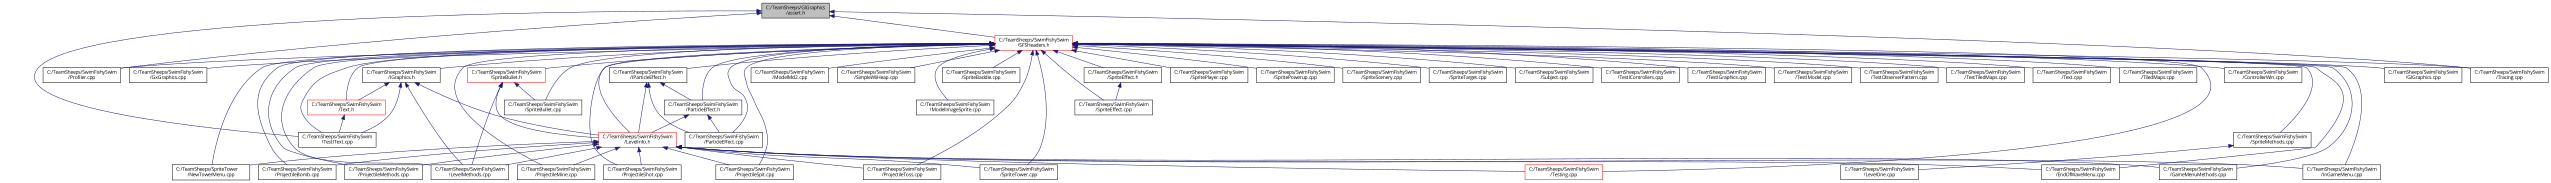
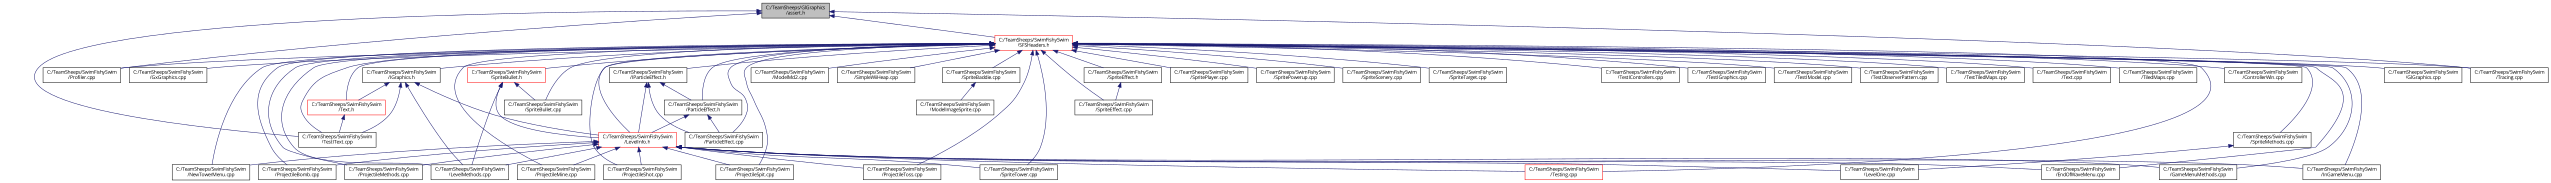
(940, 66) -> (967, 93)
(1554, 75) -> none
none -> (1261, 162)
(211, 172) -> (211, 172)
